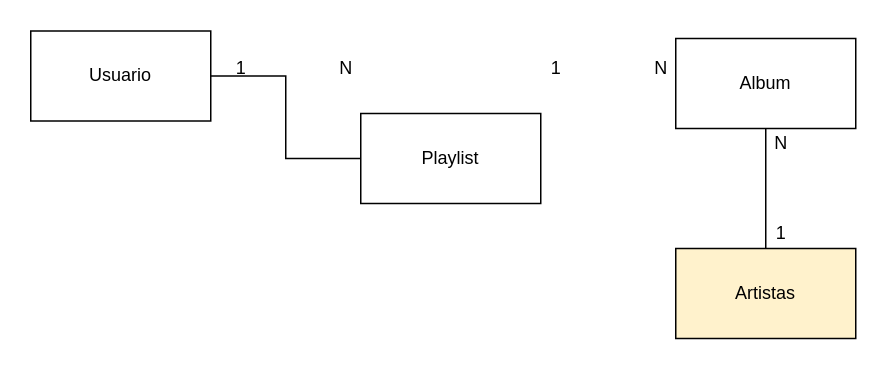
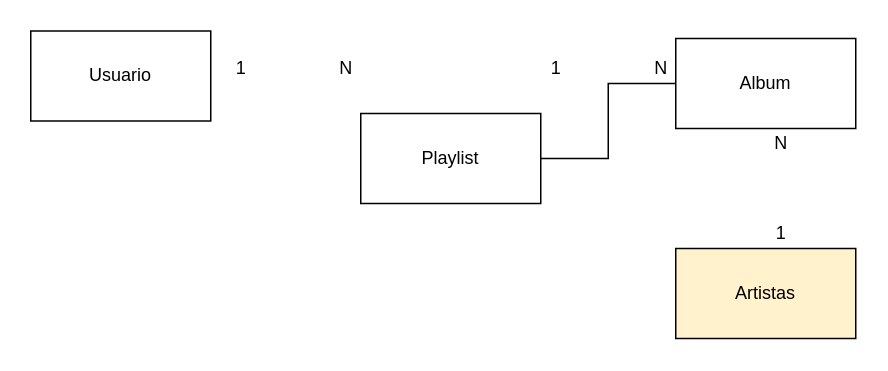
(286, 117) -> none
none -> (608, 121)
(766, 188) -> none
